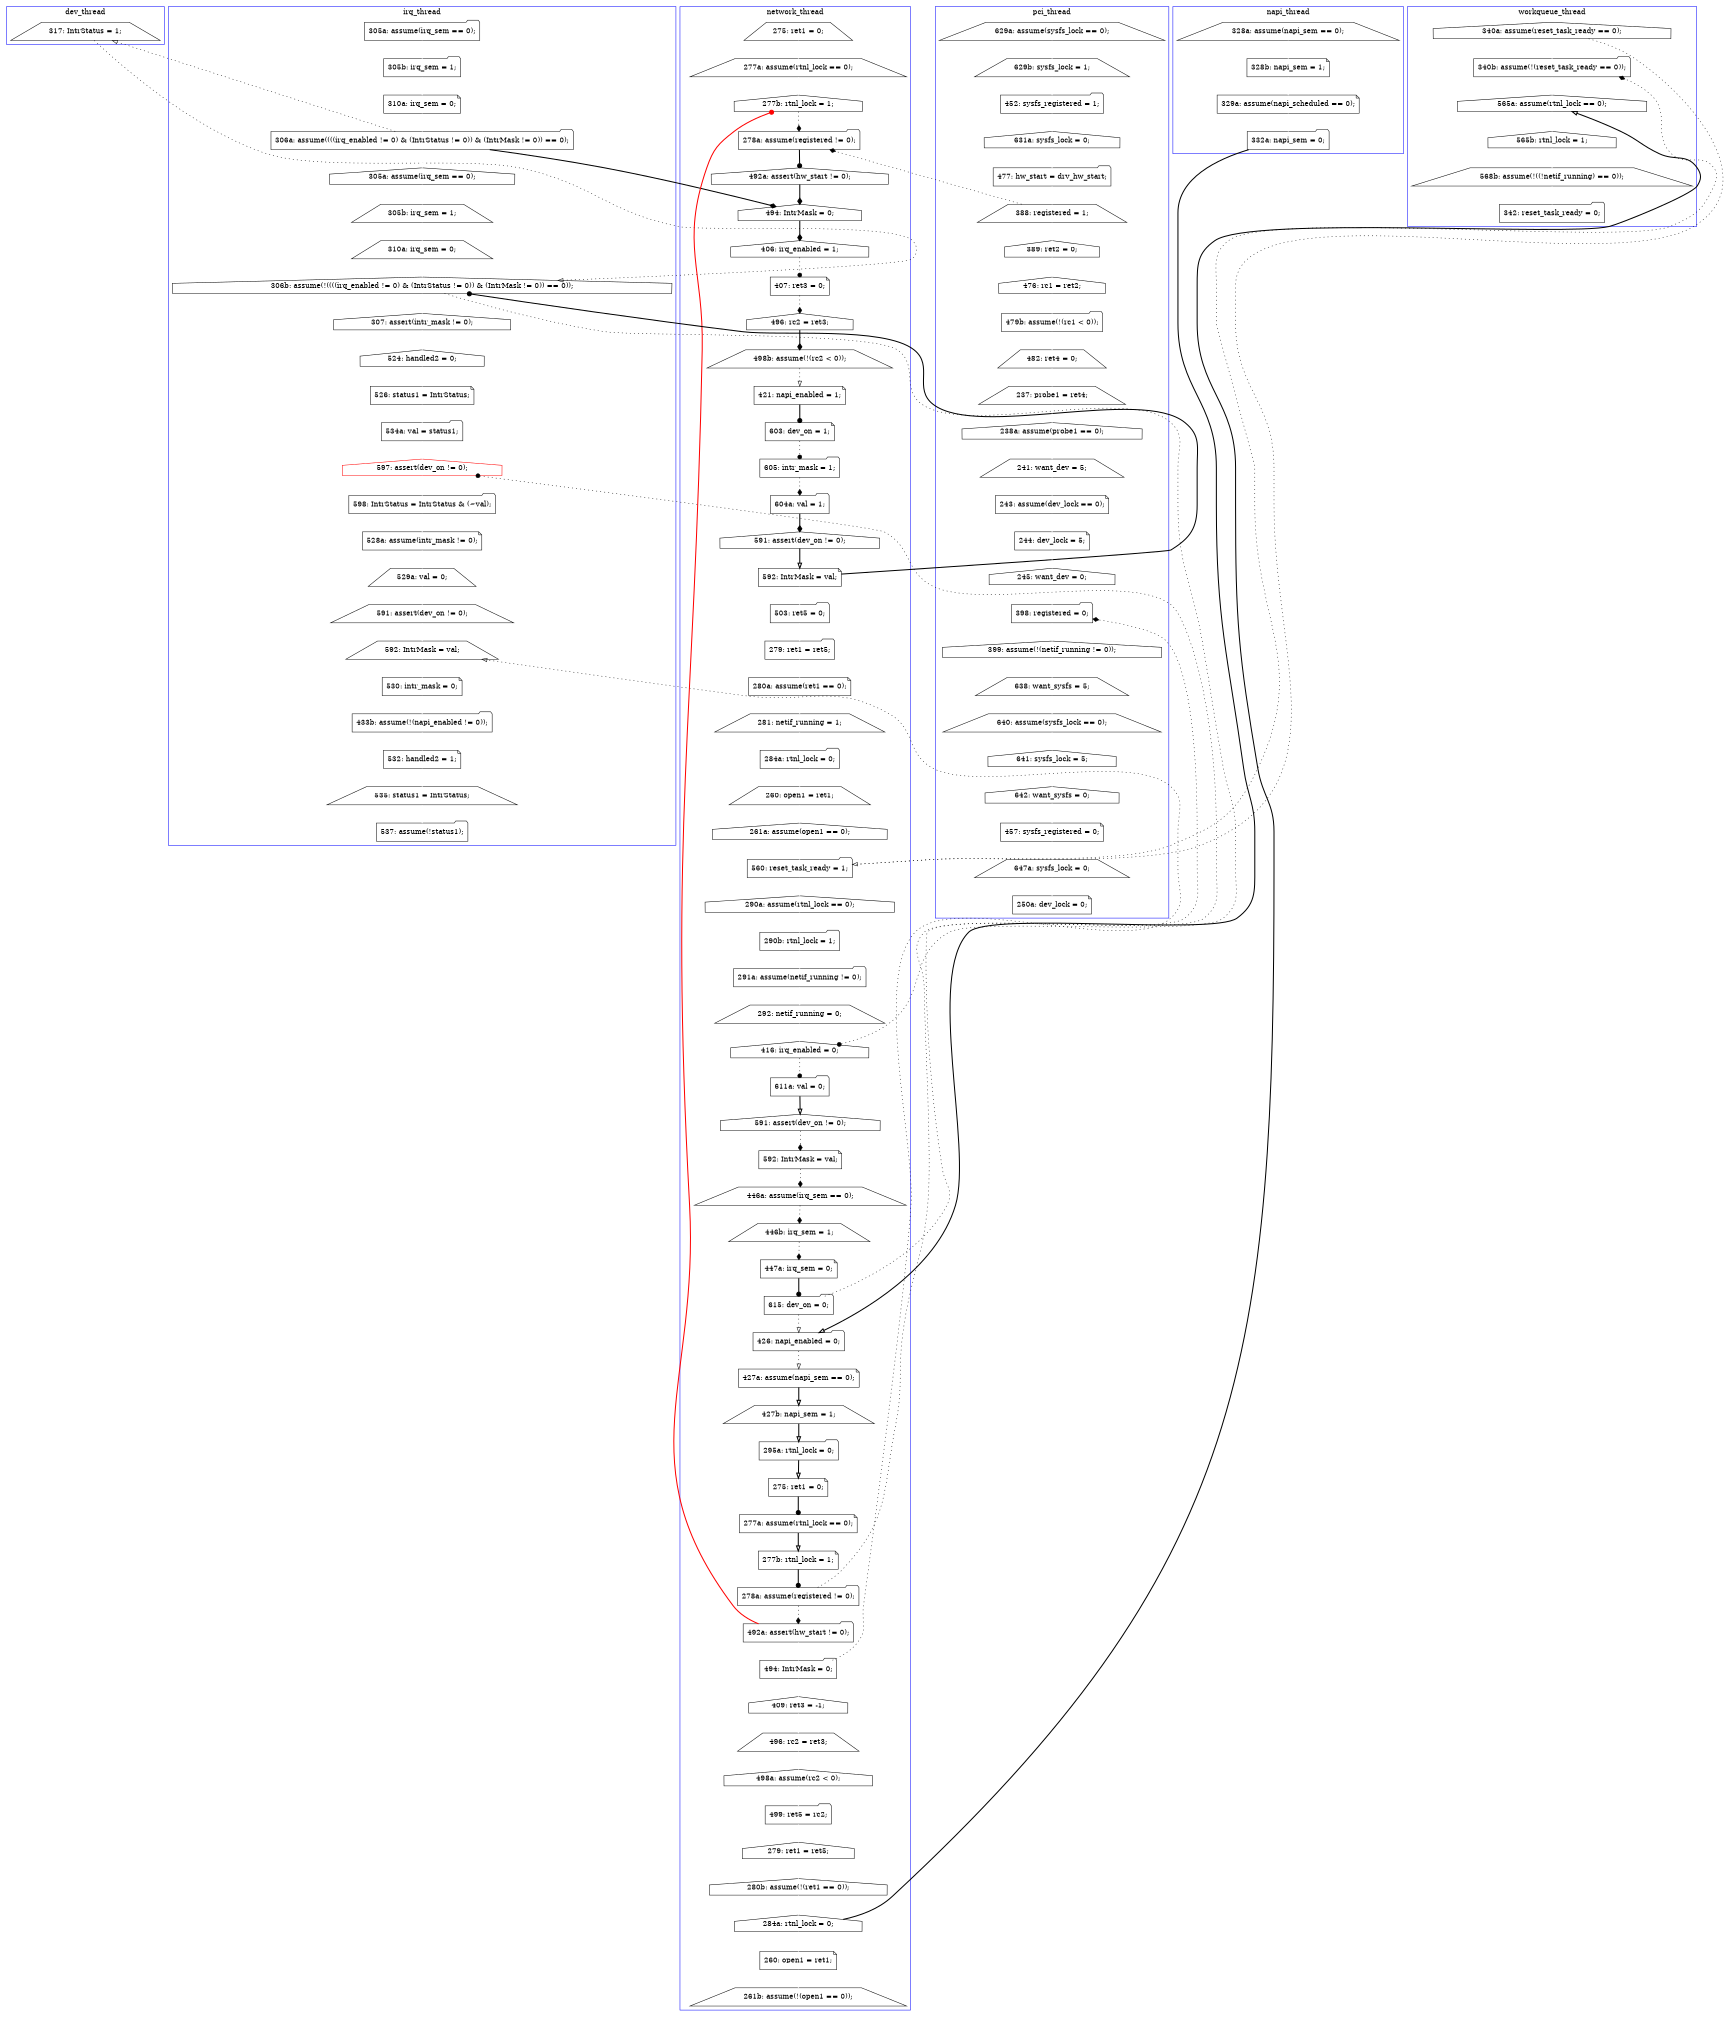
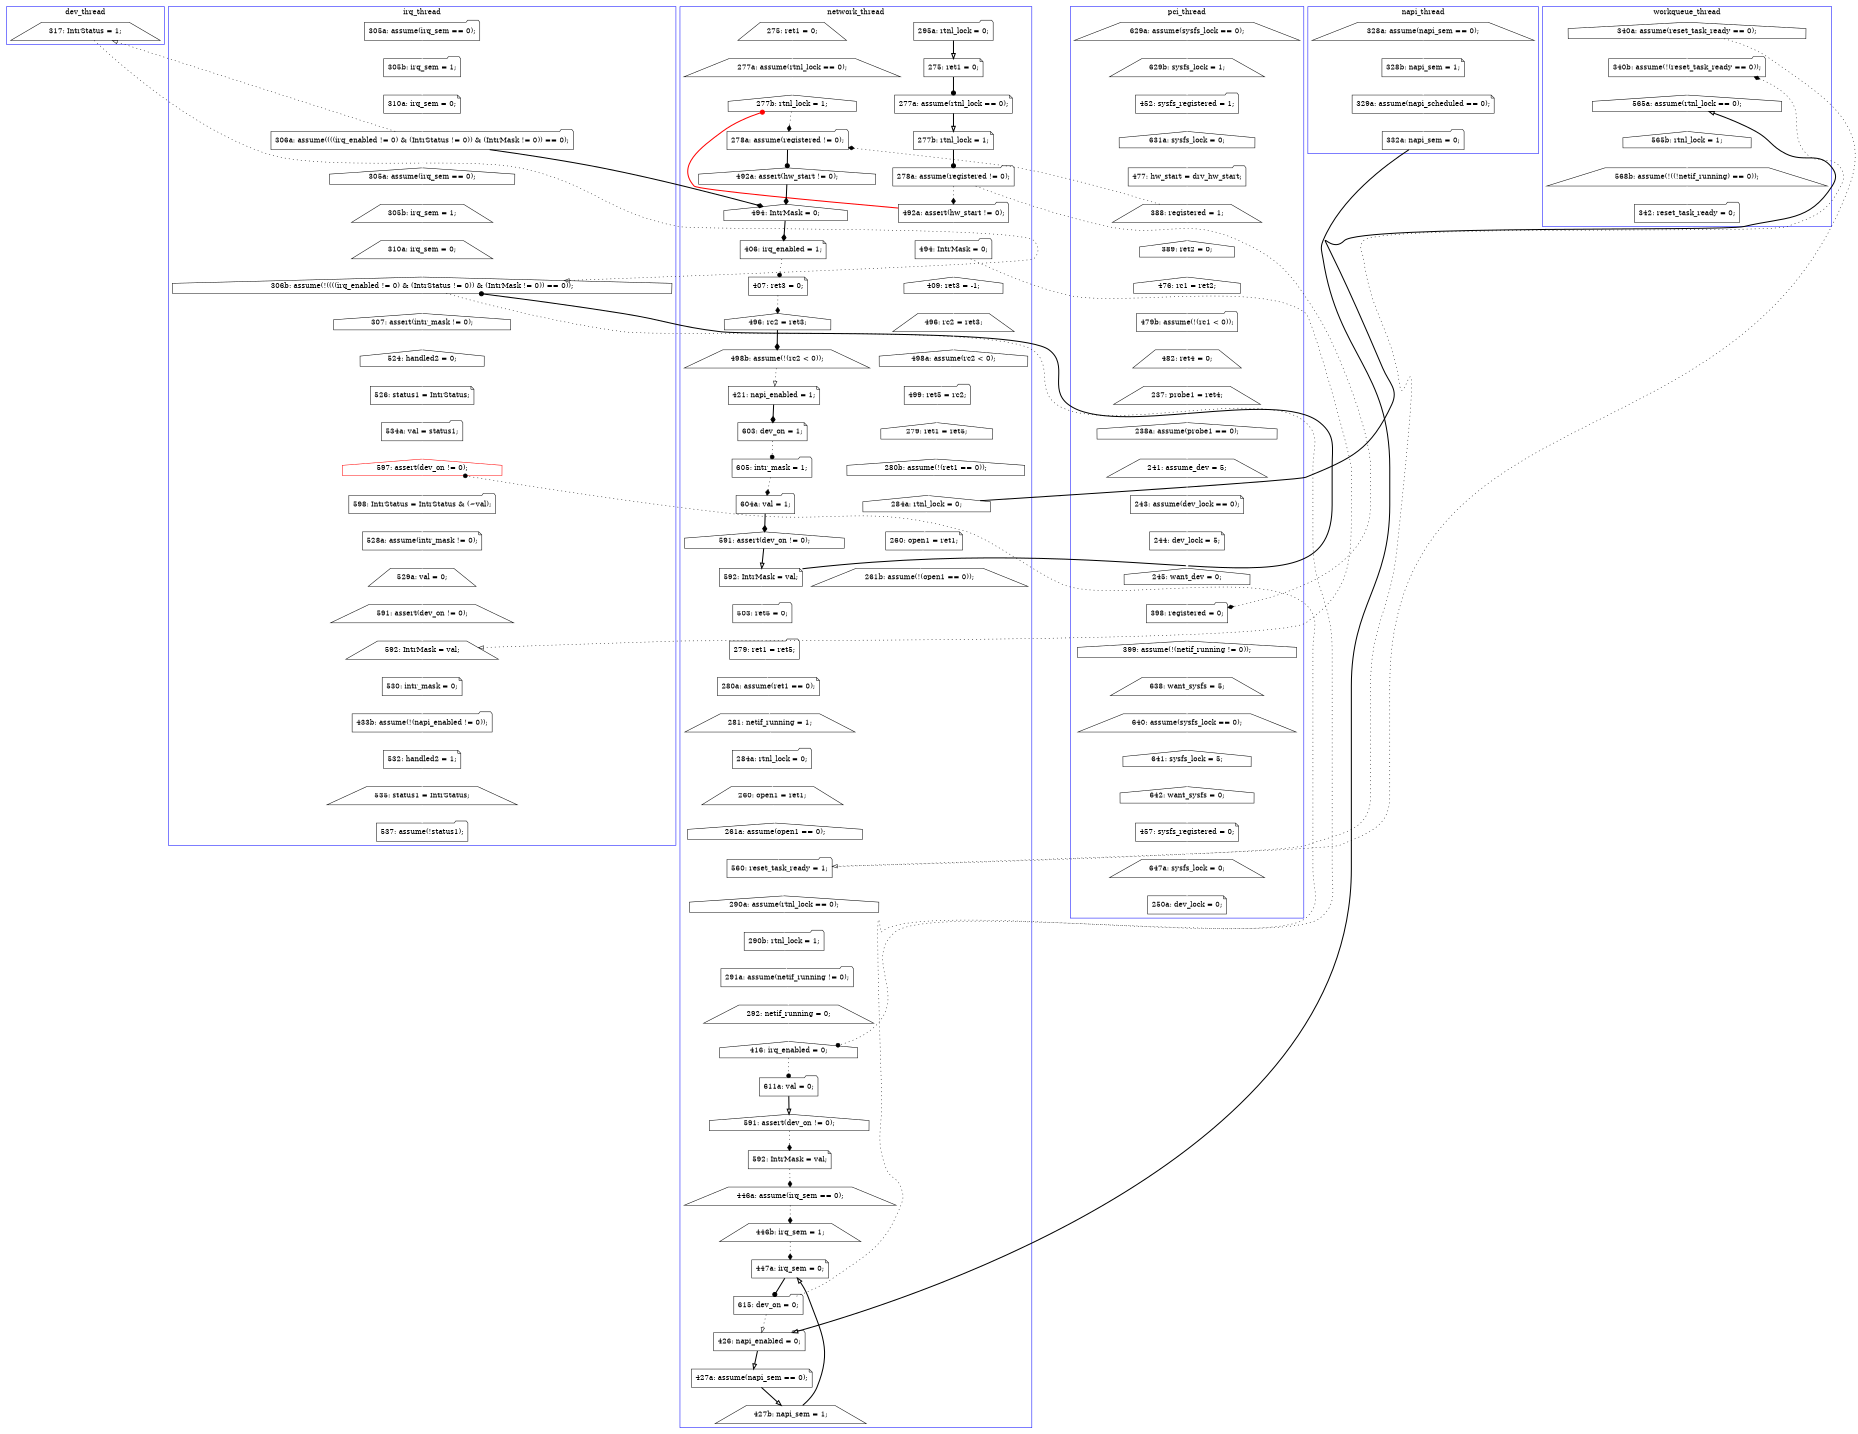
(800, 250) -> (783, 250)
(800, 412) -> (773, 411)
(1052, 468) -> (1187, 468)
(799, 1357) -> (756, 1357)
(799, 1430) -> (824, 1345)
